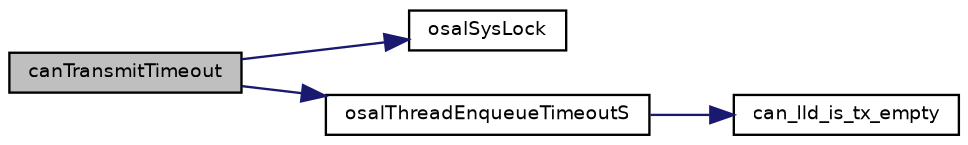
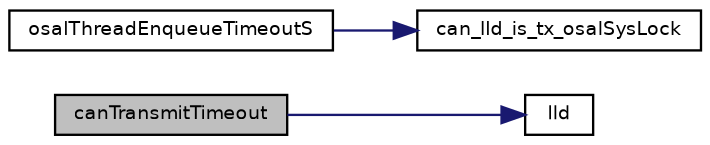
(488, 30) -> (559, 115)
(272, 90) -> none
(846, 115) -> (559, 30)
